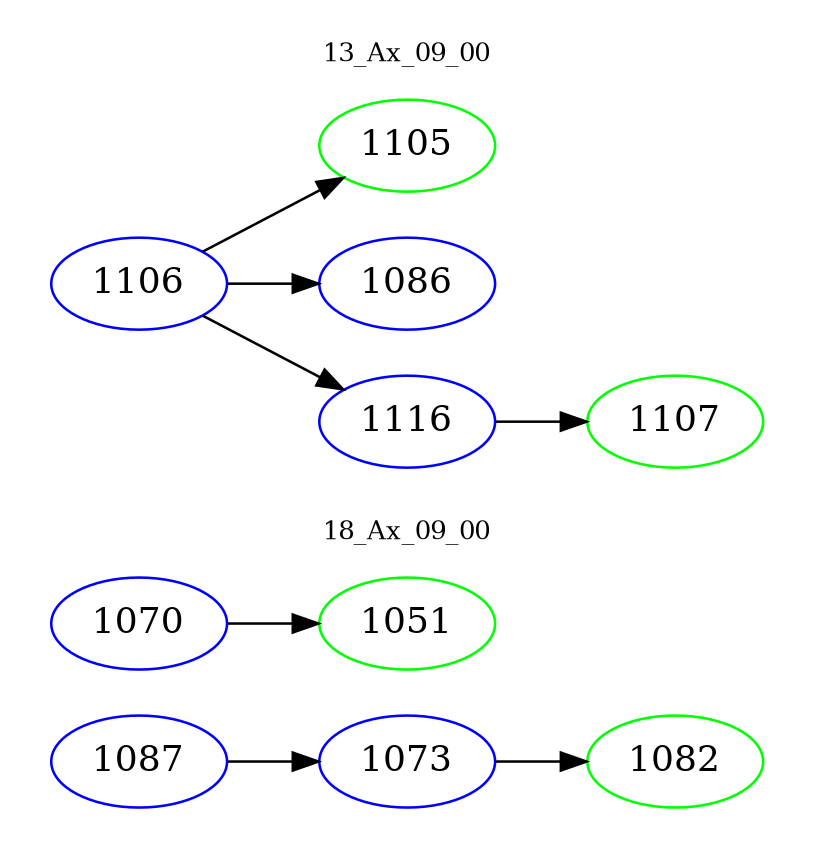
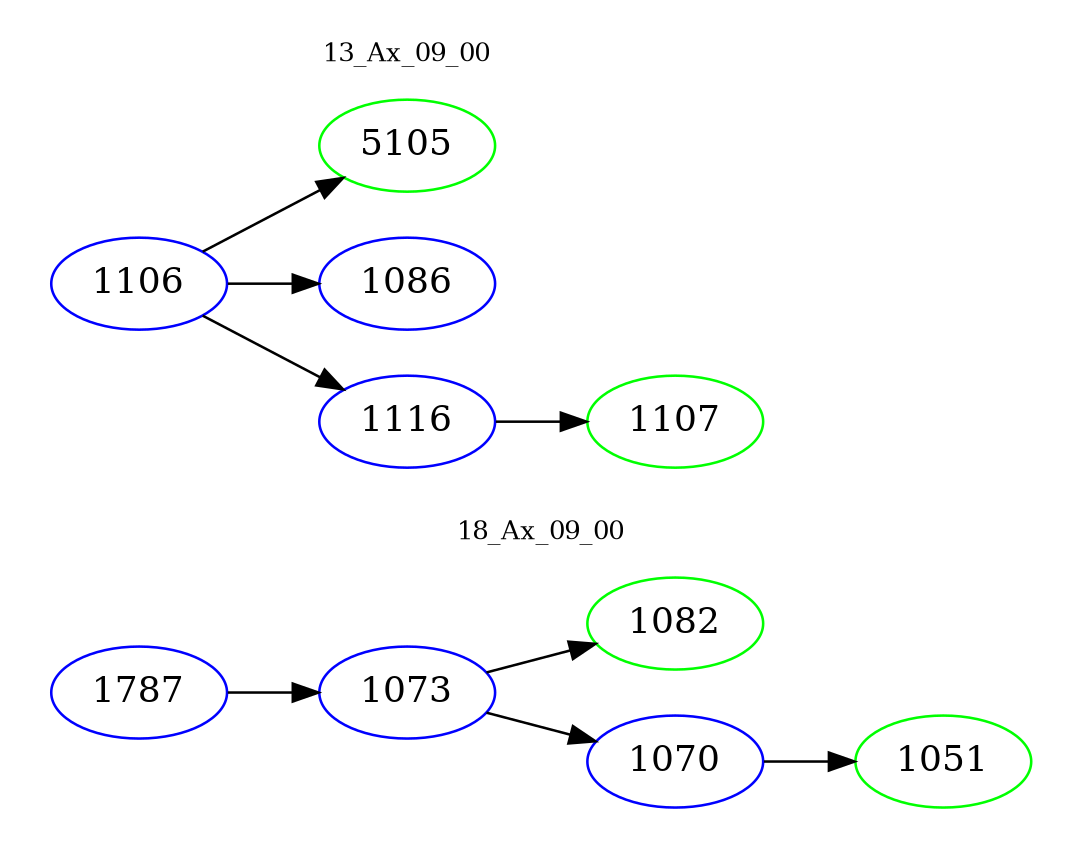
(407, 146) -> (407, 146)
none -> (528, 724)
(139, 762) -> (139, 693)
